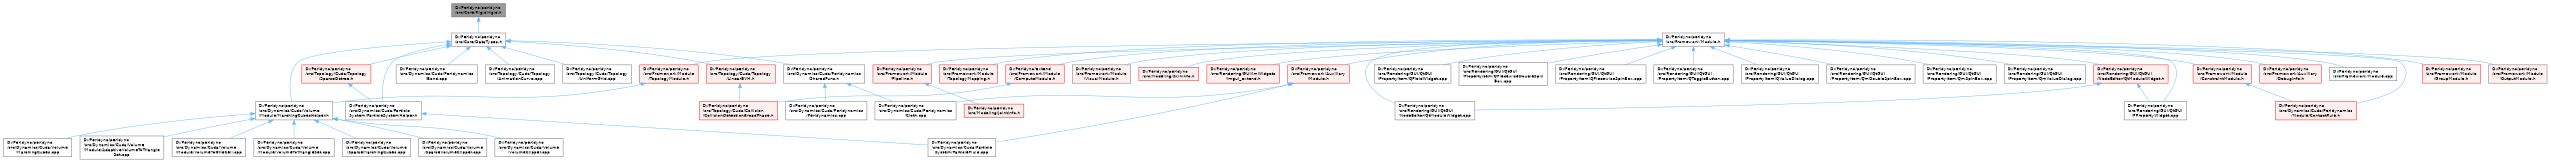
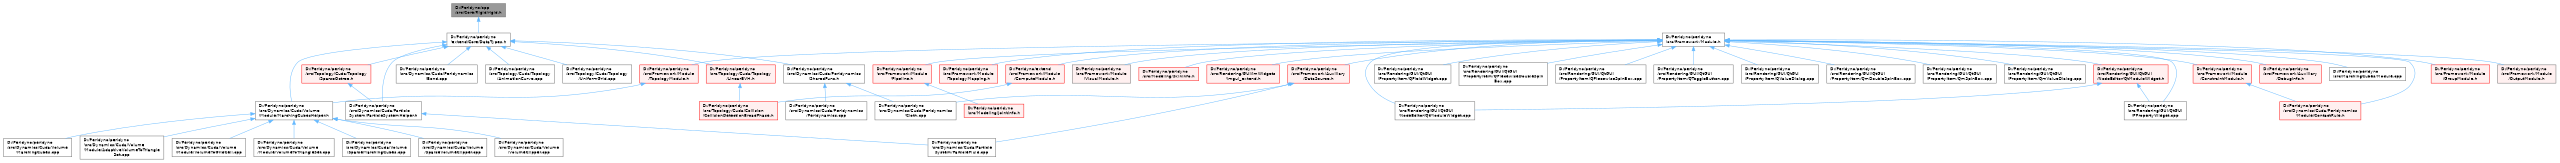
(479, 10) -> (479, 10)
(479, 40) -> (479, 40)
(1319, 74) -> (1319, 74)
(2363, 74) -> (2368, 74)
